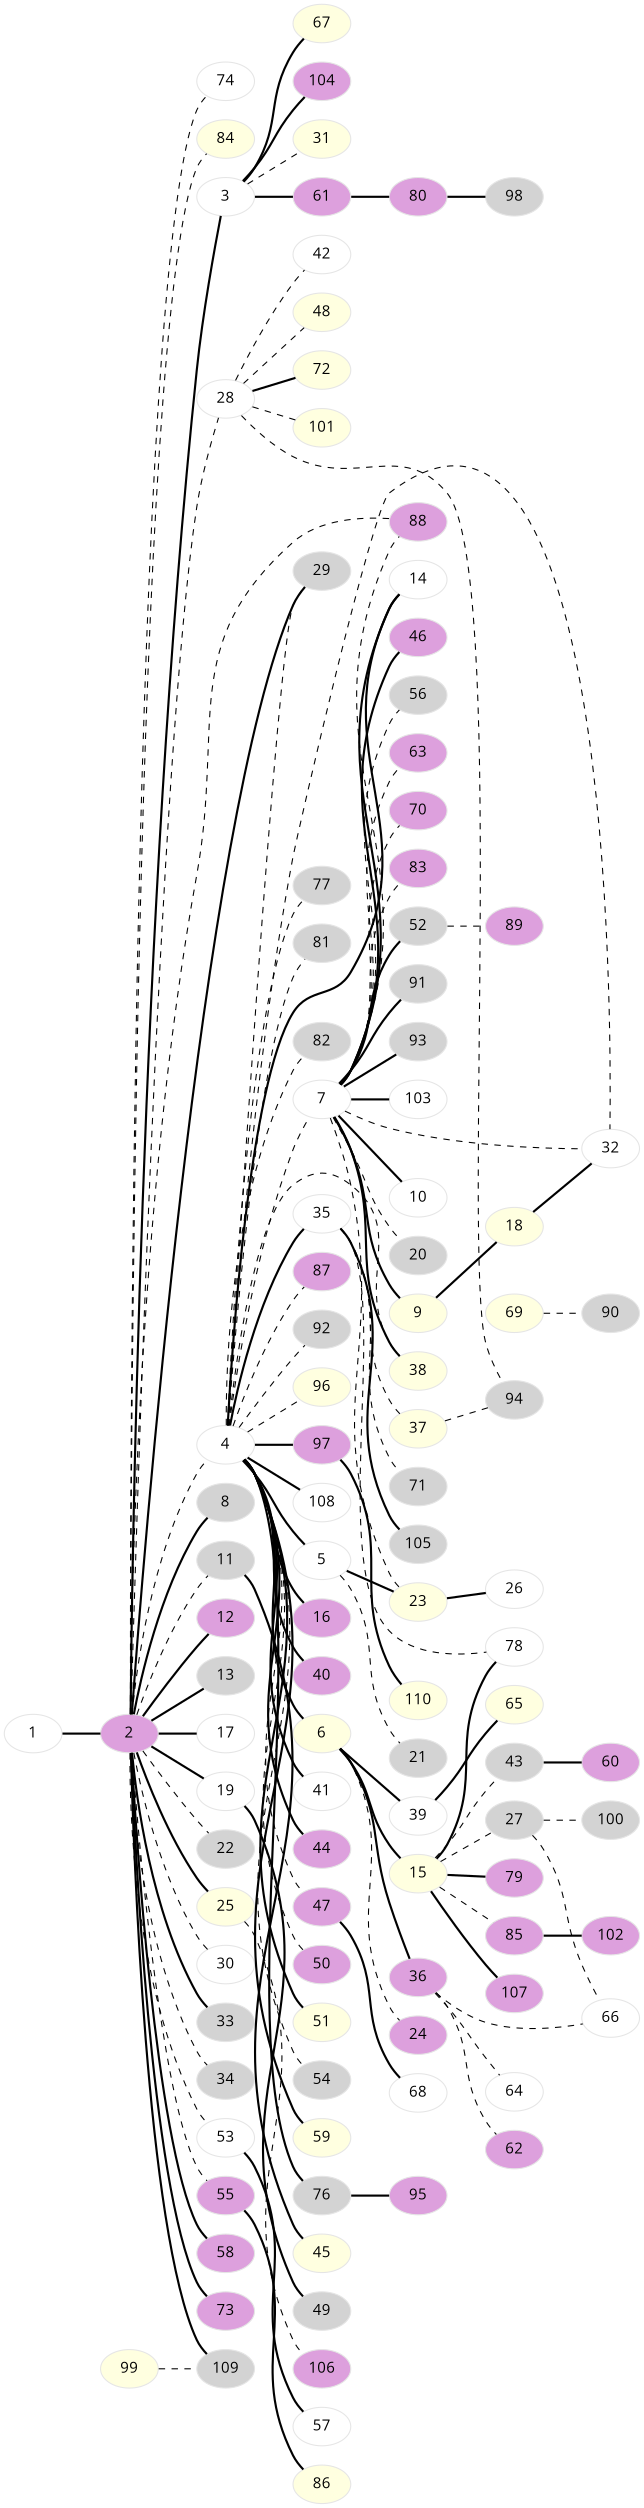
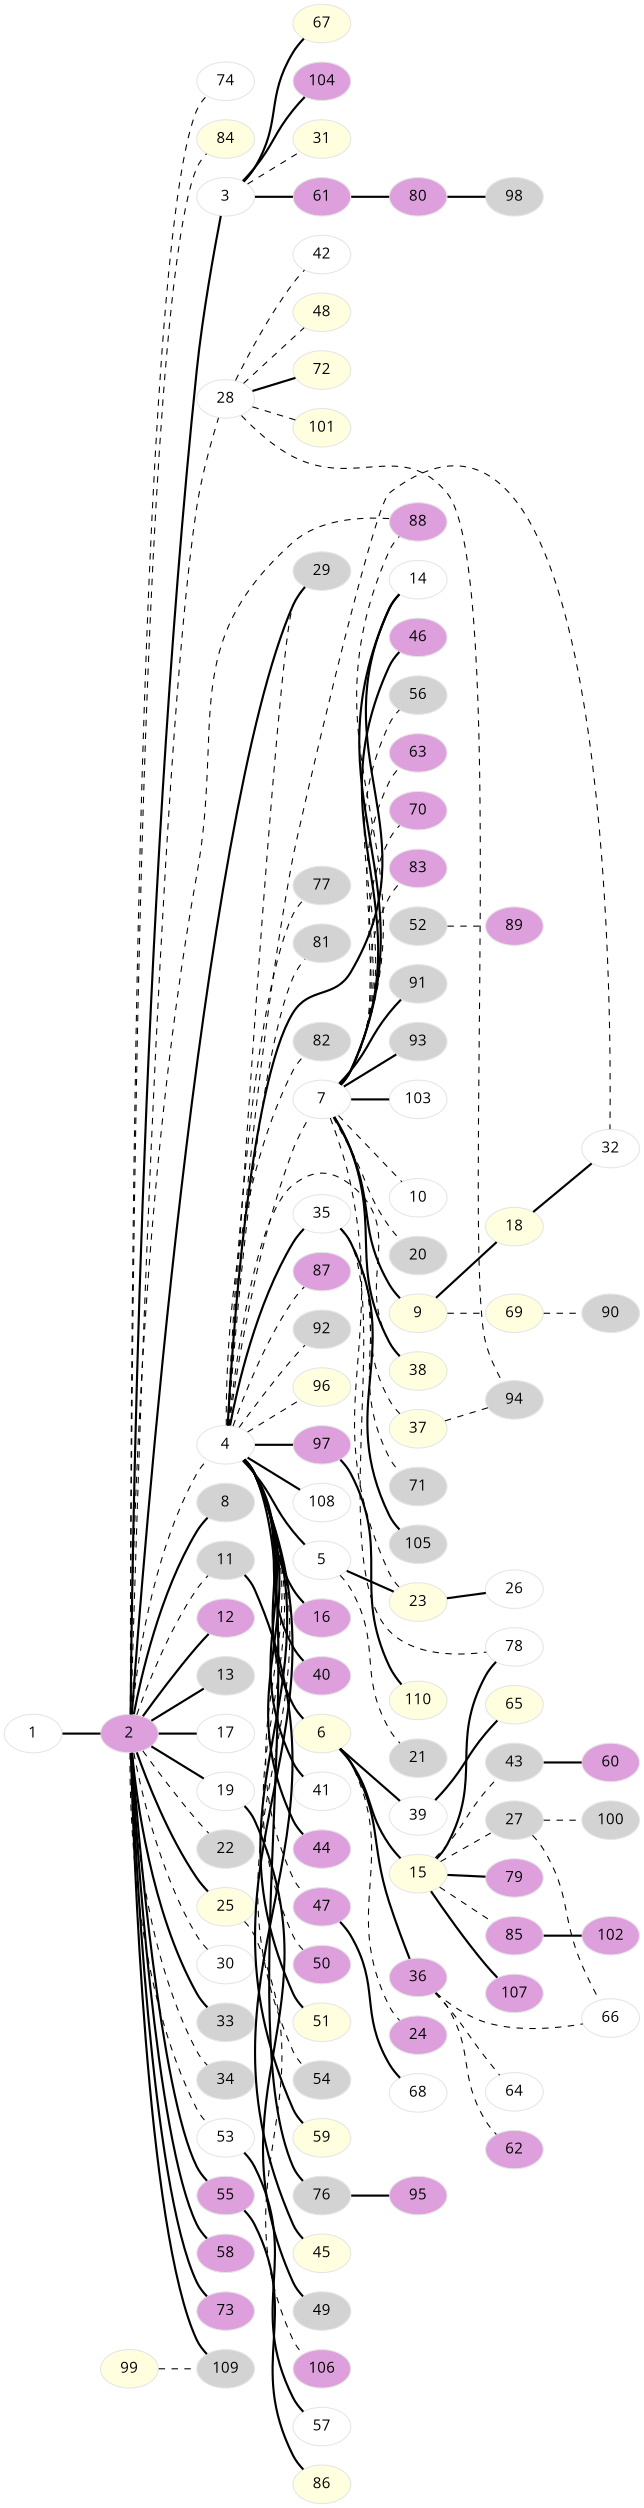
(370, 1013) -> none
(461, 1141) -> none
(370, 1149) -> (370, 1149)
none -> (466, 1313)
(168, 2057) -> (168, 2057)
